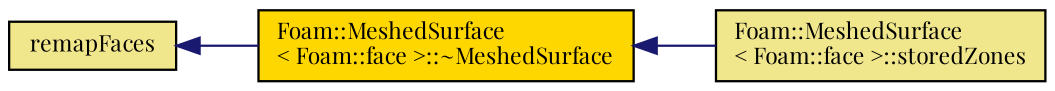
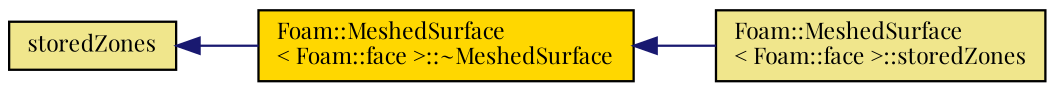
(93, 46) -> (93, 46)
